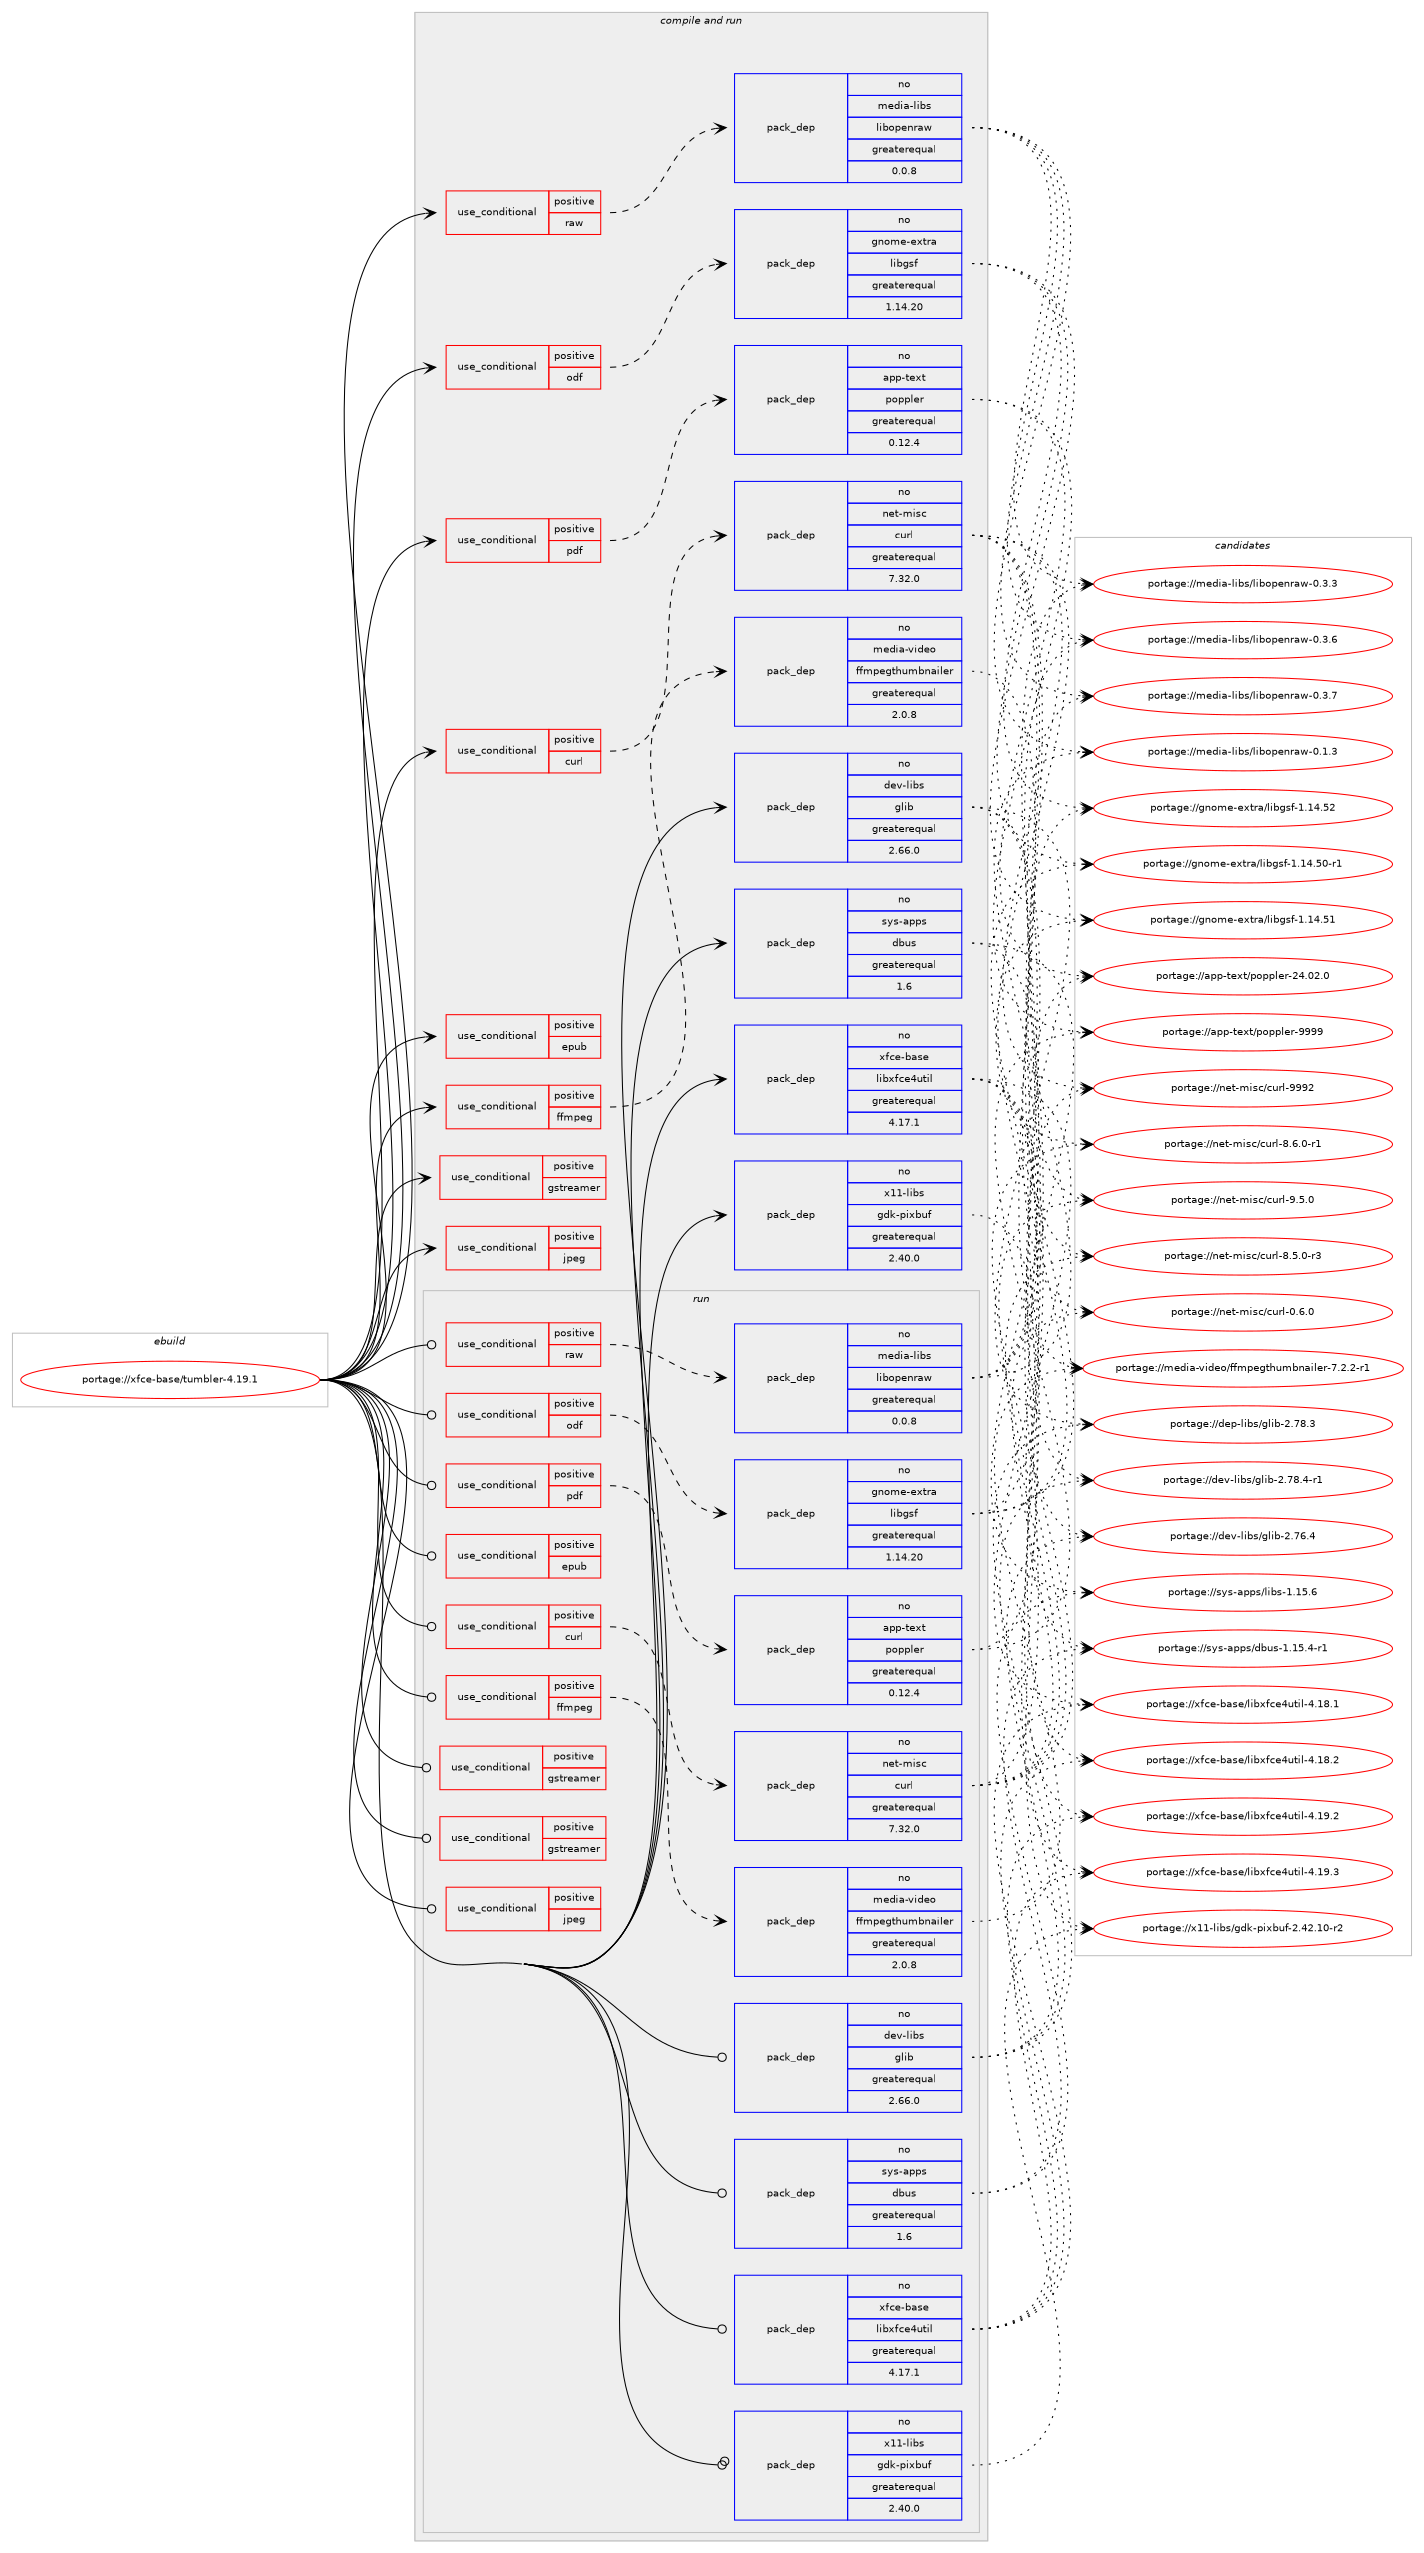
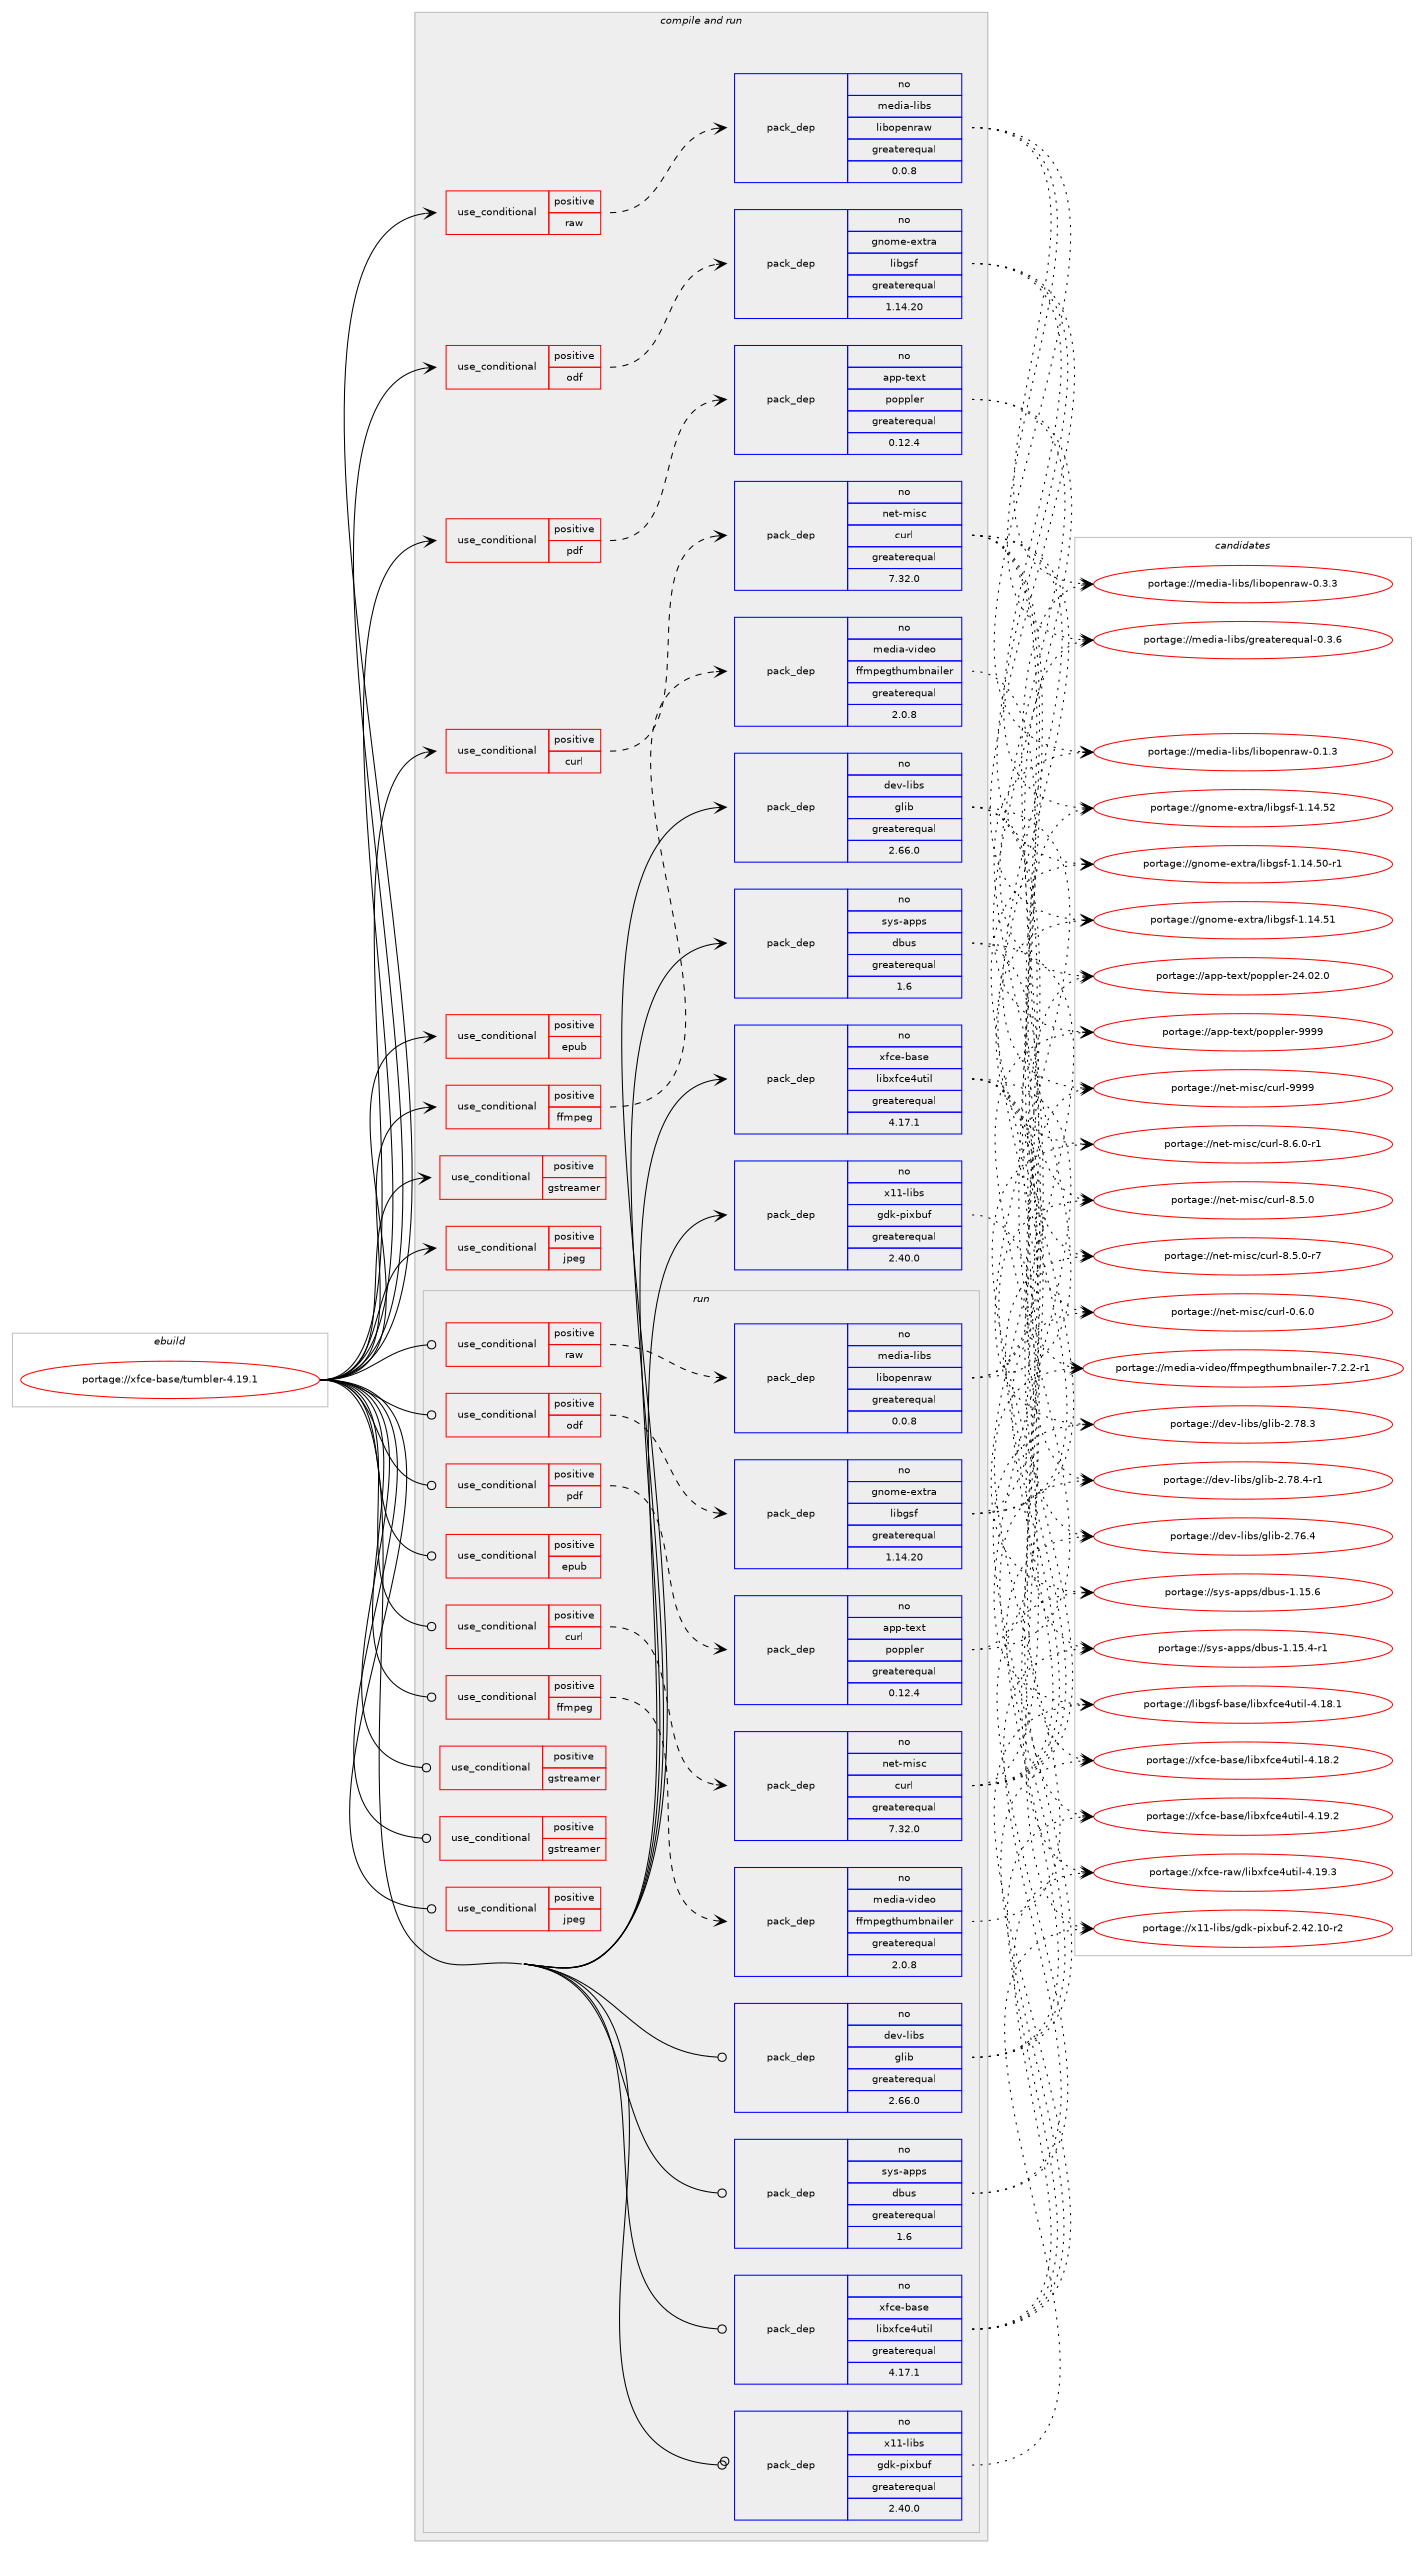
(1243, 640) -> (1243, 640)
(1243, 696) -> none
(1243, 1088) -> (1243, 1088)
(1243, 1200) -> (1243, 1200)
(1243, 1256) -> (1243, 1256)
(1243, 1424) -> (1243, 1424)
(1243, 1593) -> (1243, 1593)
(1243, 1705) -> (1243, 1705)
(1243, 1873) -> (1243, 1873)
